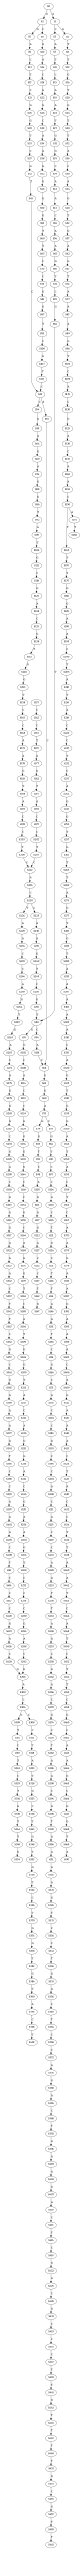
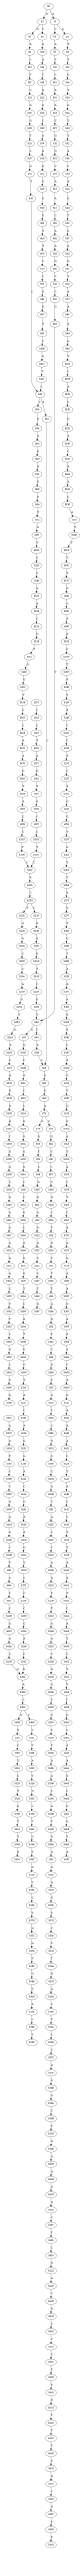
(67, 527) -> (71, 542)
(9, 1410) -> none
